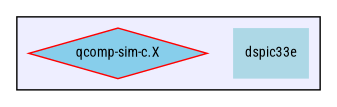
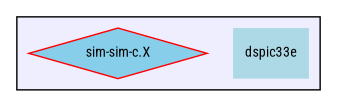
(118, 53) -> (118, 53)
